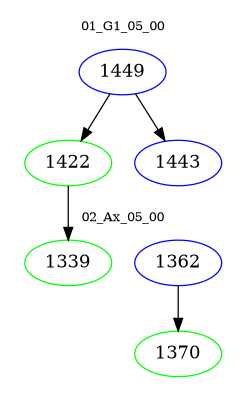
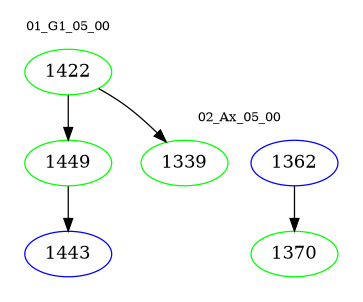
(123, 72) -> (68, 163)
(99, 112) -> (68, 111)
